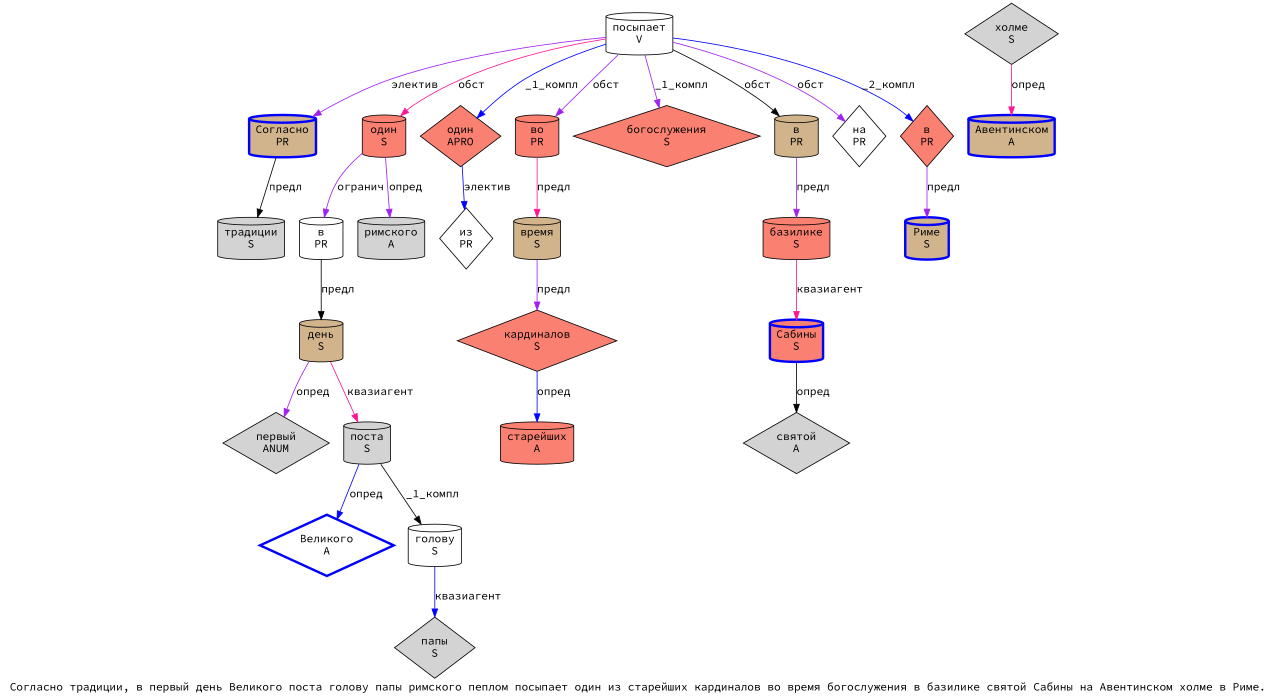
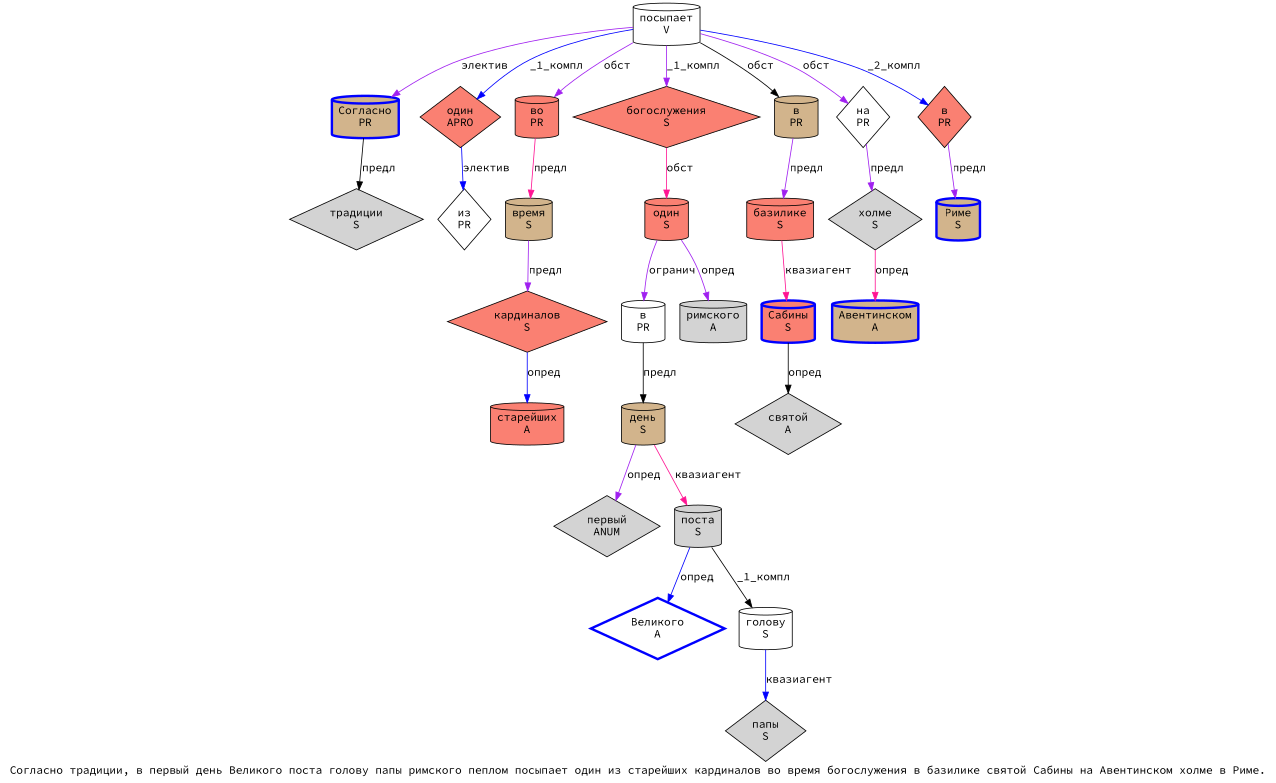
(502, 64) -> (667, 169)
none -> (869, 163)
(251, 238) -> (356, 219)
